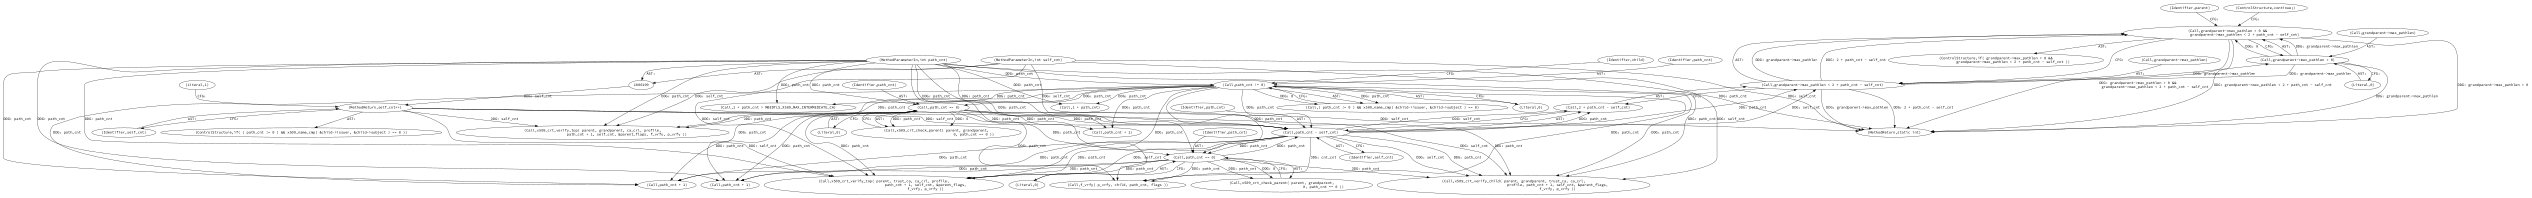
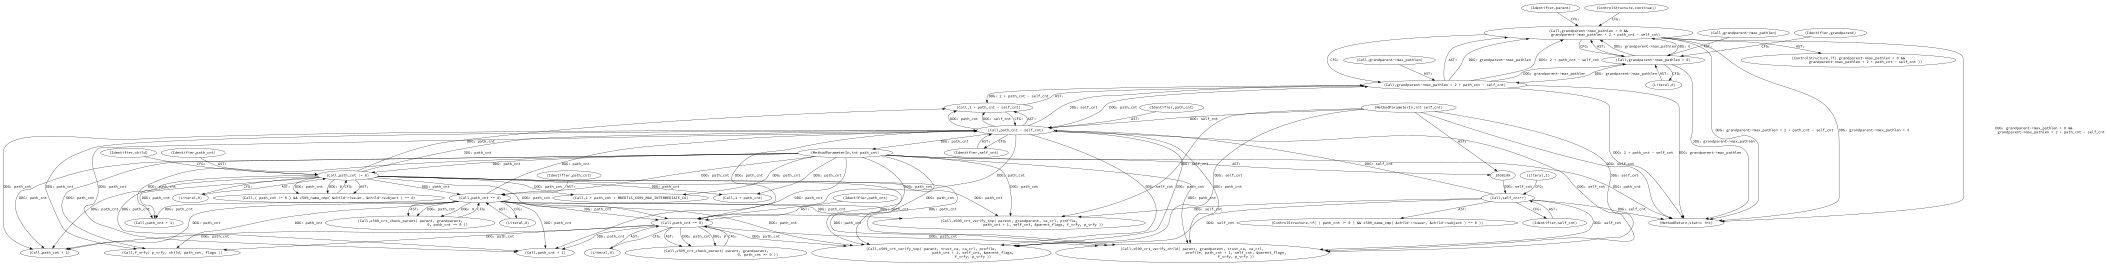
none -> (1831, 33)
(1699, 96) -> (1019, 96)
(375, 108) -> (1508, 198)
(1108, 120) -> (933, 141)
(1644, 120) -> (647, 123)
(1324, 157) -> (60, 187)
